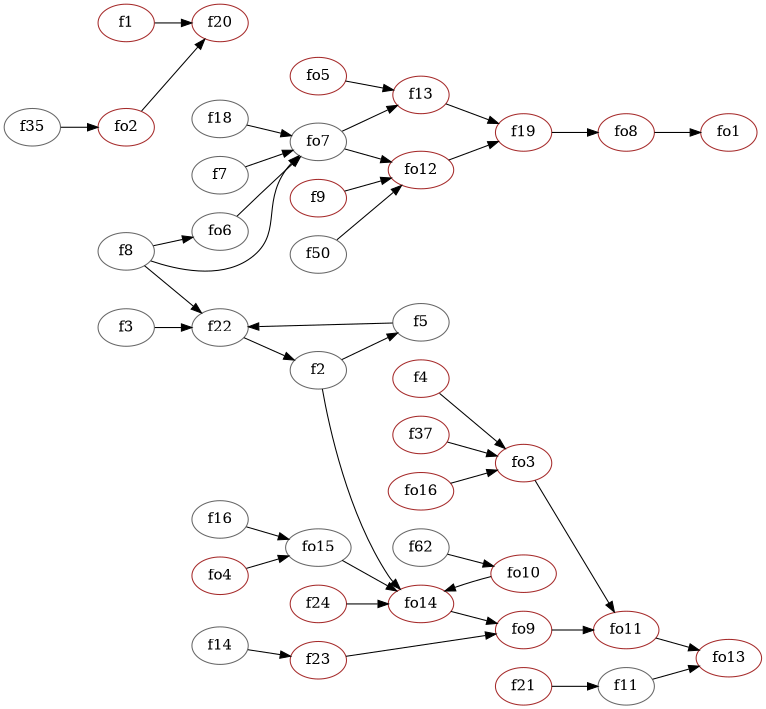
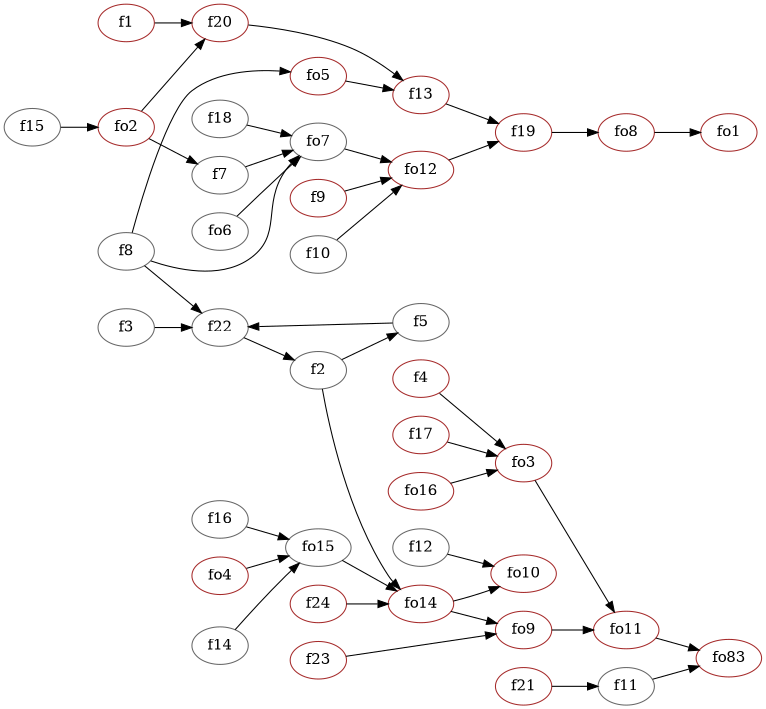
(365, 121) -> (325, 39)
(32, 127) -> (32, 127)
none -> (169, 149)
(168, 243) -> (173, 116)
(318, 255) -> (318, 255)
(421, 435) -> (421, 435)
(421, 548) -> (421, 548)
(473, 582) -> (472, 596)
(264, 652) -> (263, 599)
(729, 658) -> (729, 658)
